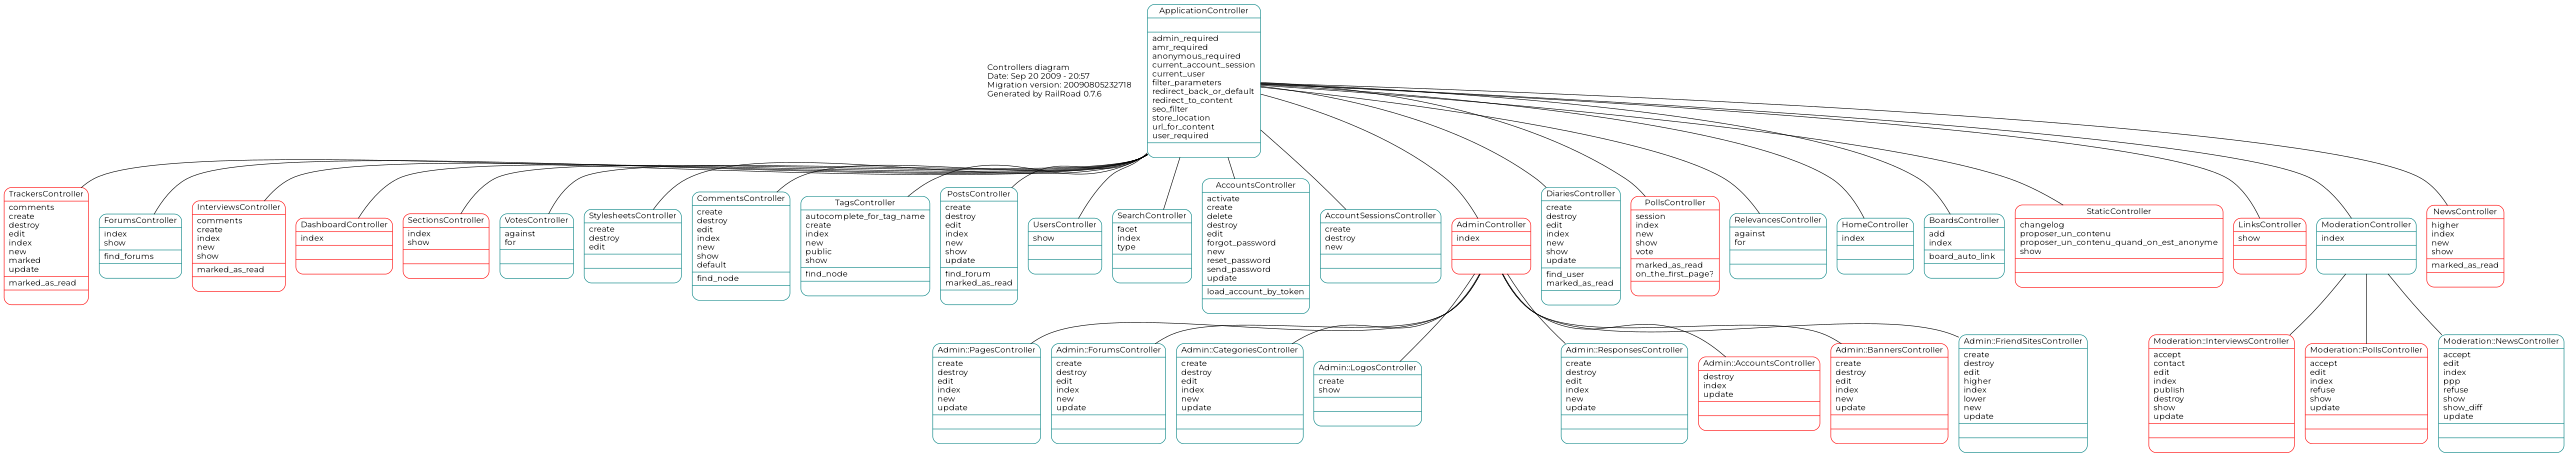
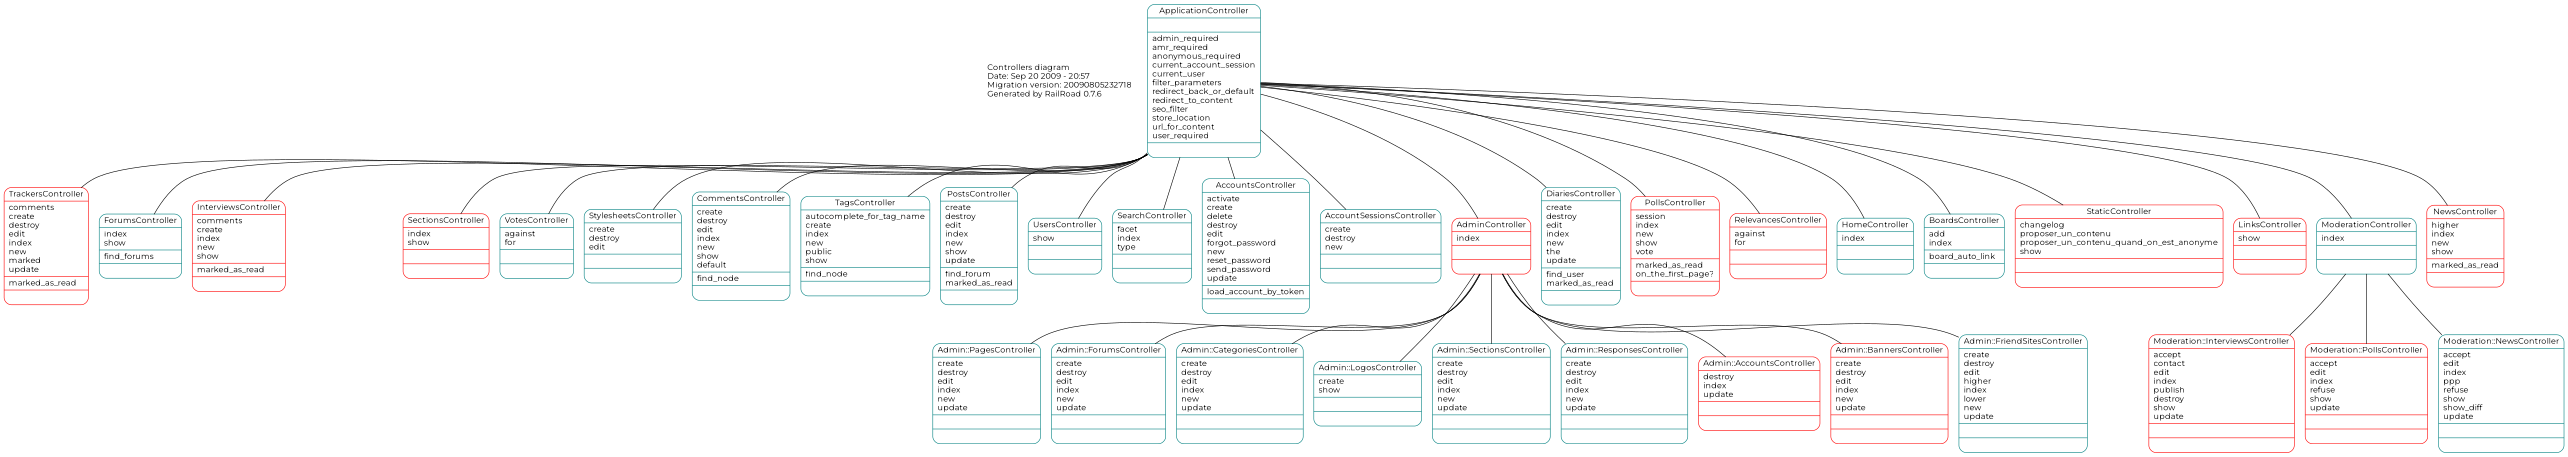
(344, 246) -> none
(1778, 246) -> (1778, 246)
(1557, 252) -> (1553, 252)
none -> (1491, 394)
